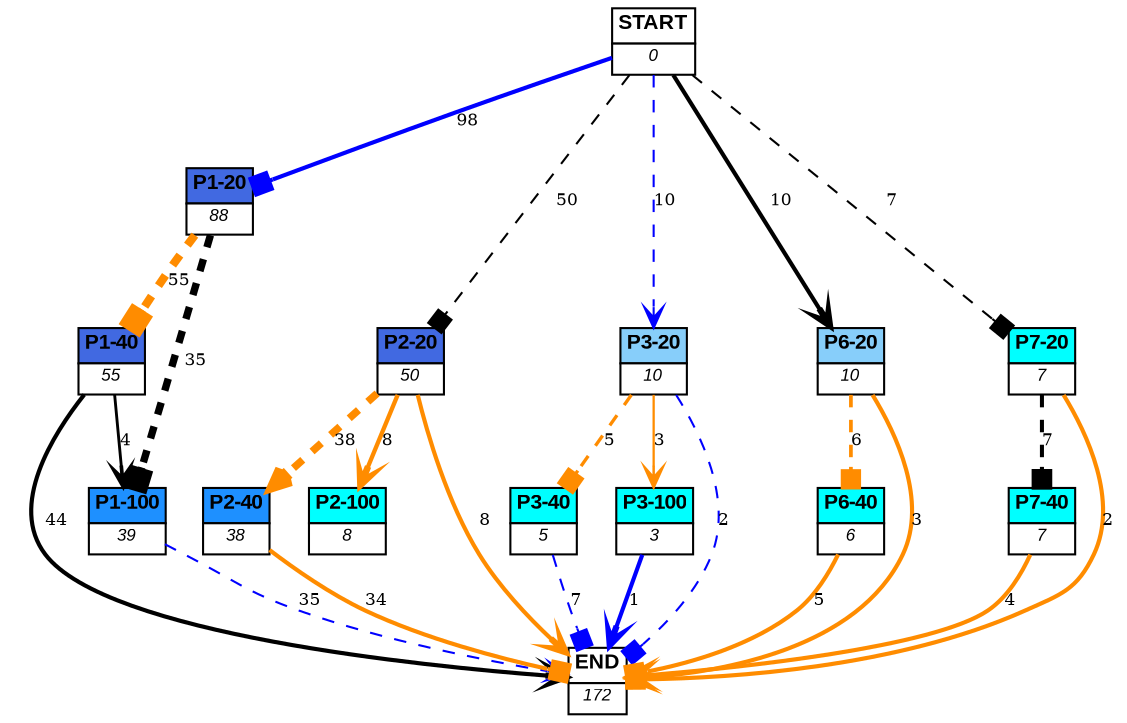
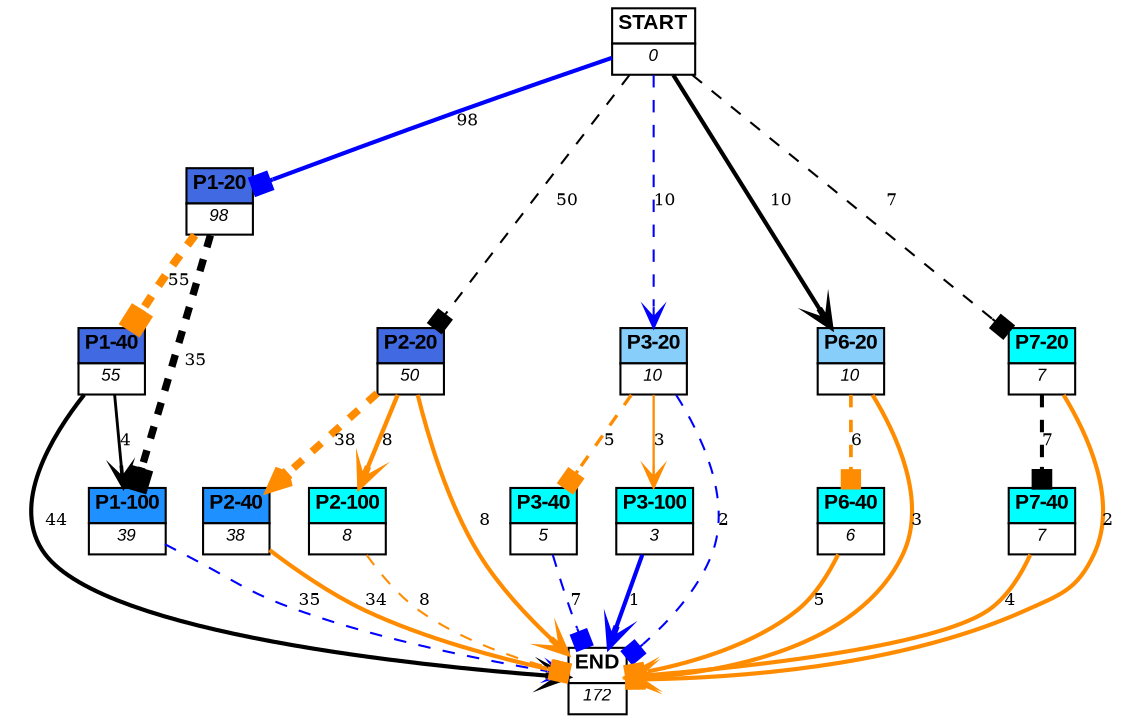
(220, 216) -> (220, 216)
none -> (447, 628)
